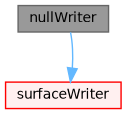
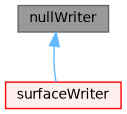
(73, 50) -> (54, 64)
